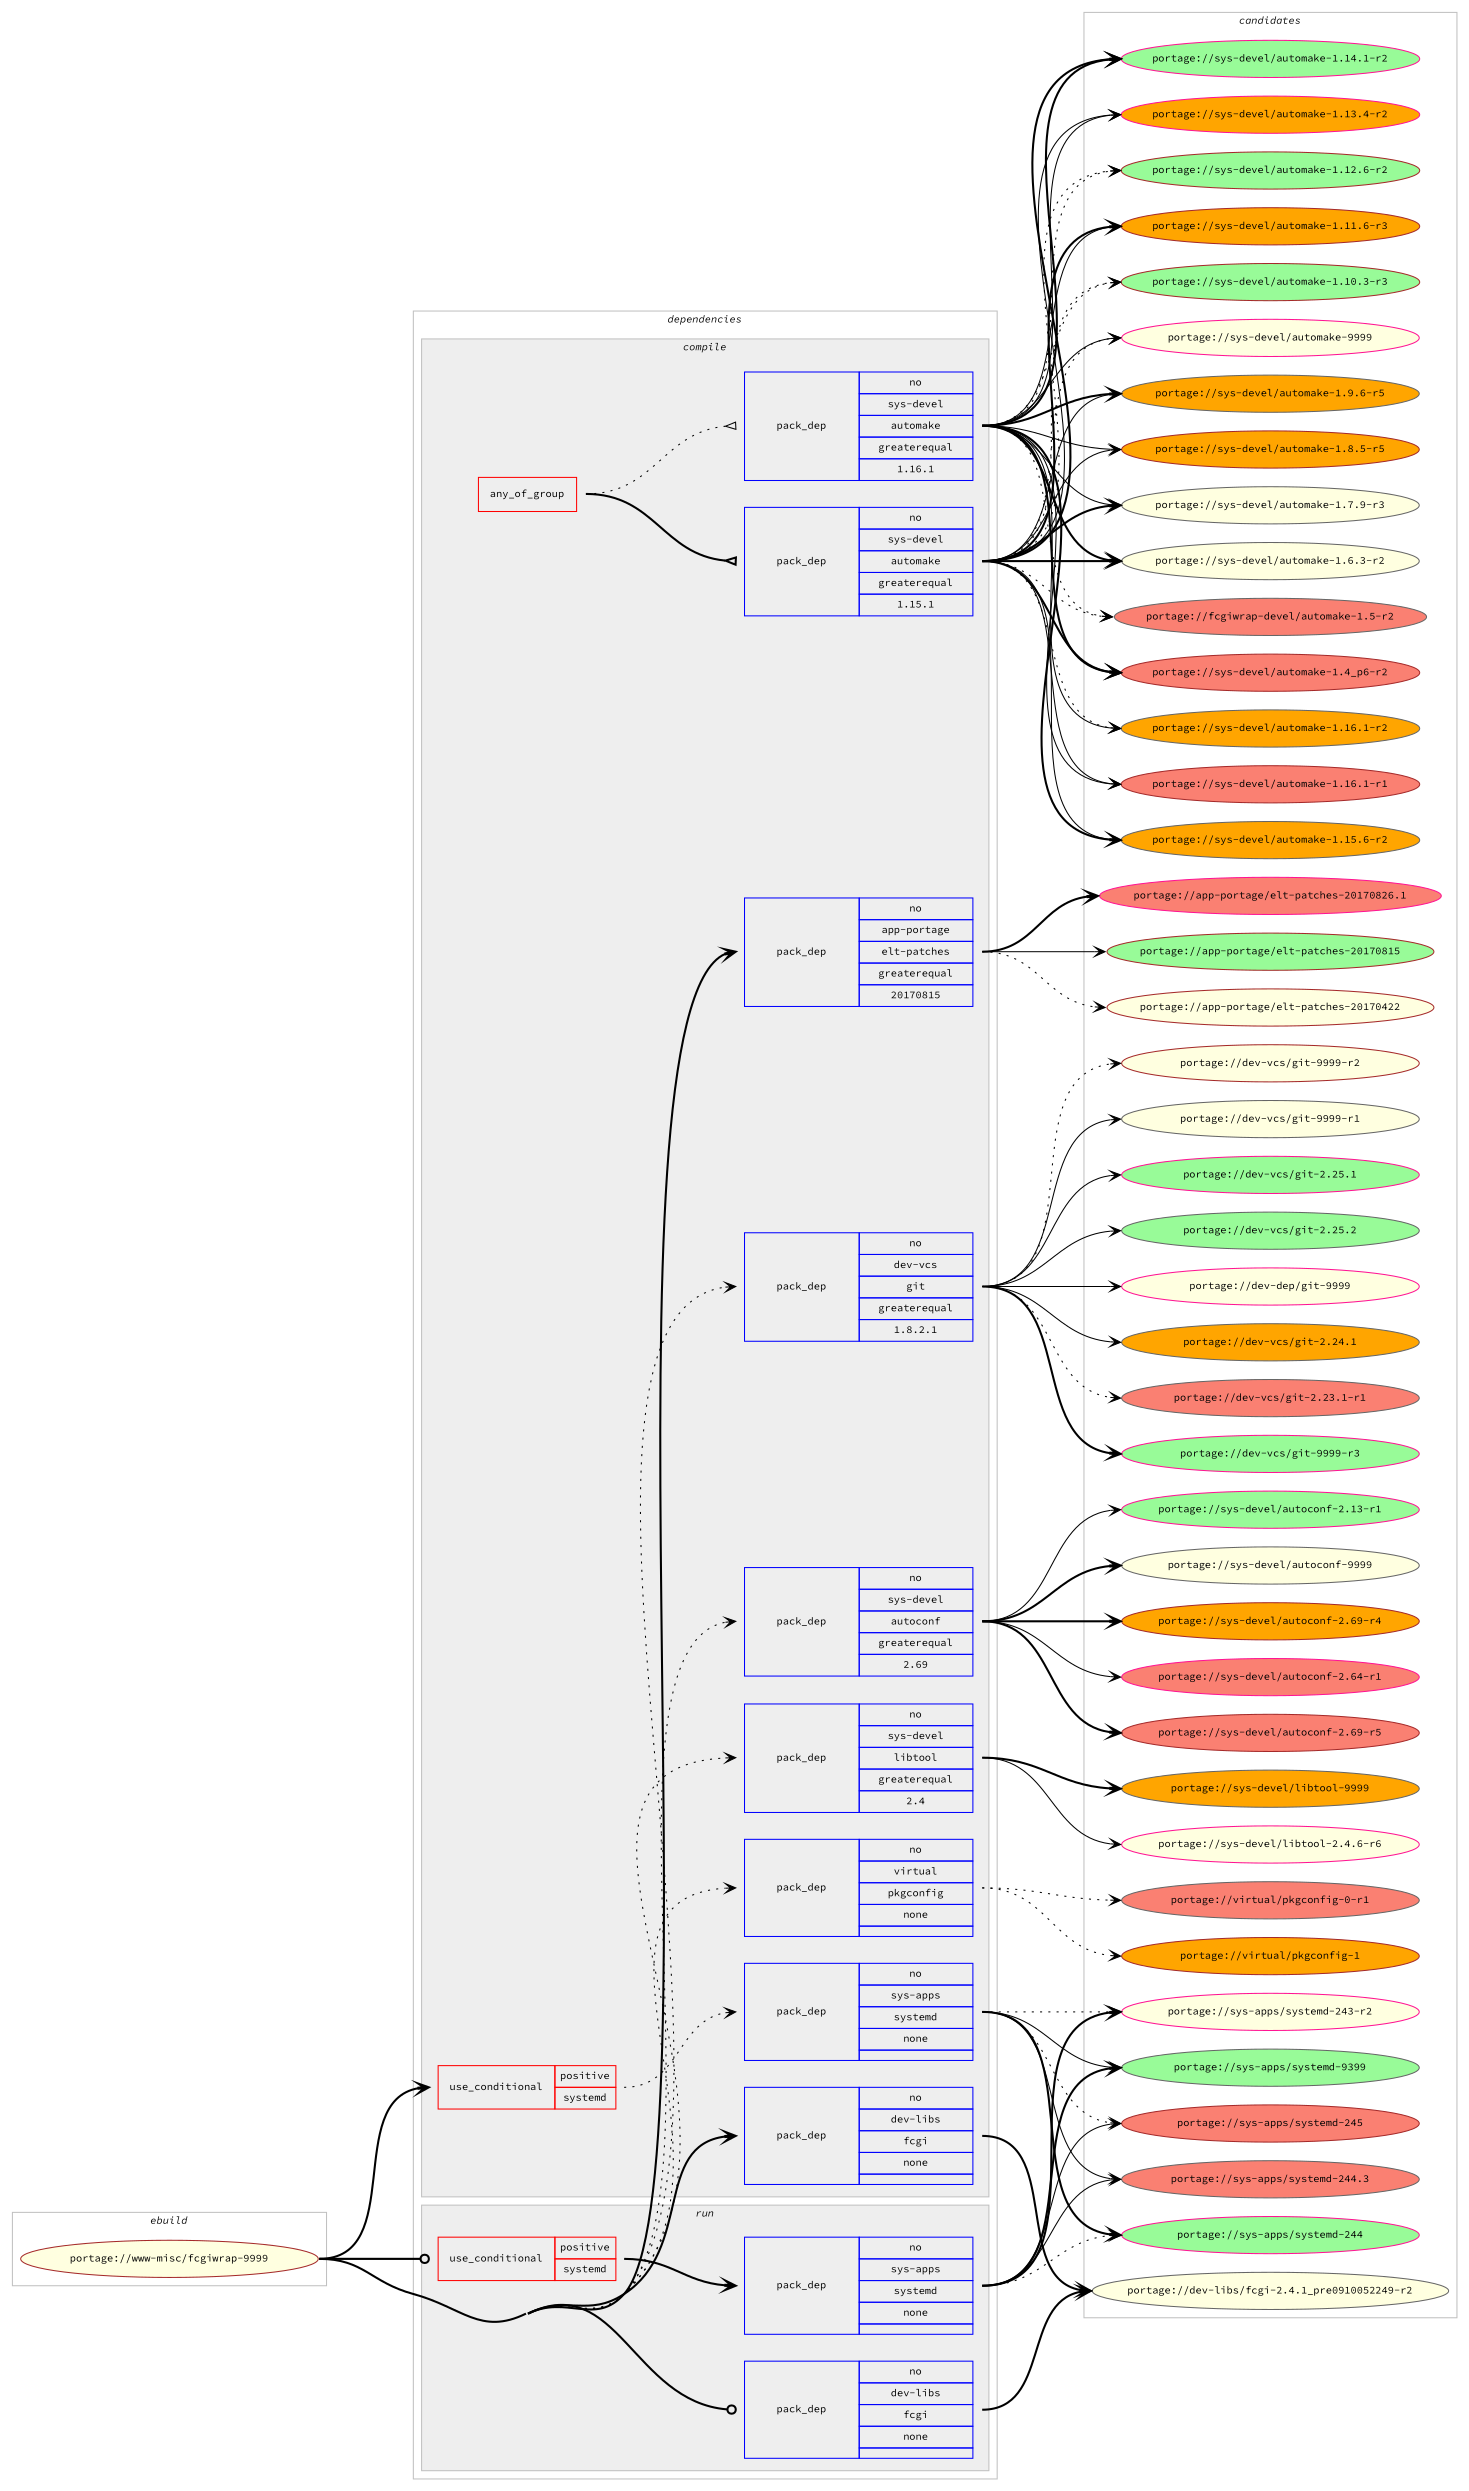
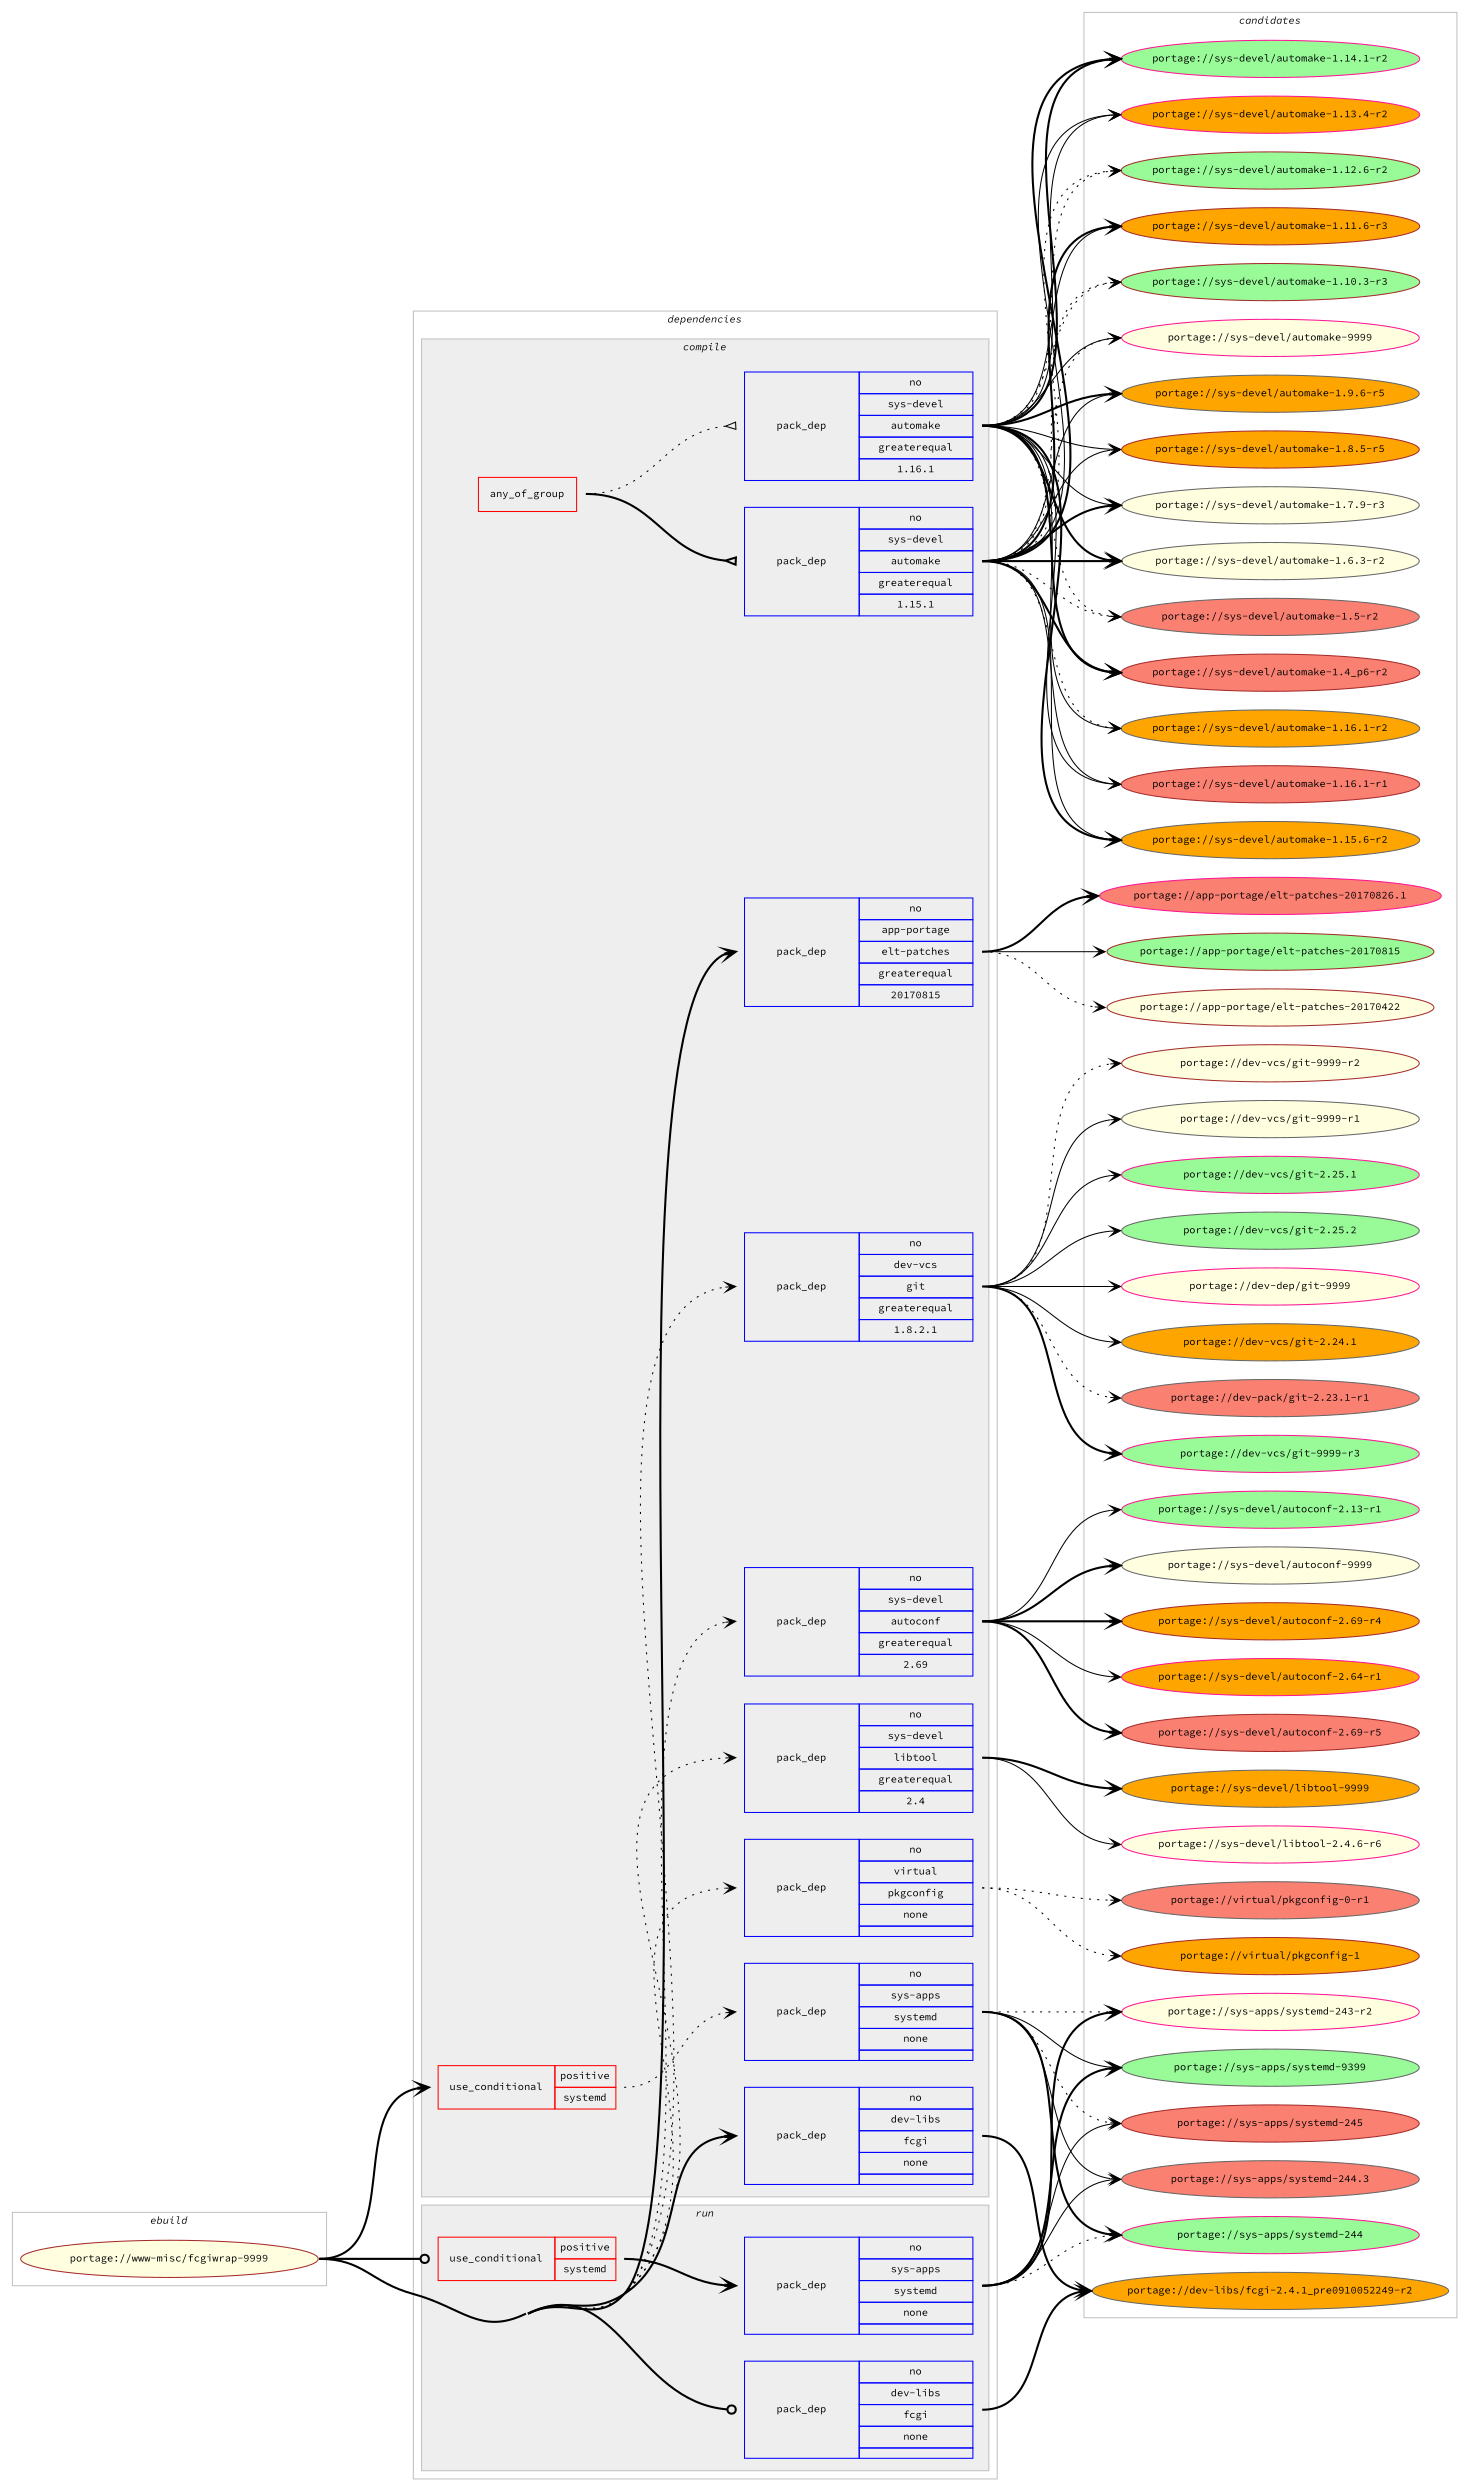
(1270, 617) -> (1270, 617)
(1270, 1398) -> (1270, 1398)
(1270, 1677) -> (1270, 1677)
(1270, 2291) -> (1270, 2291)
